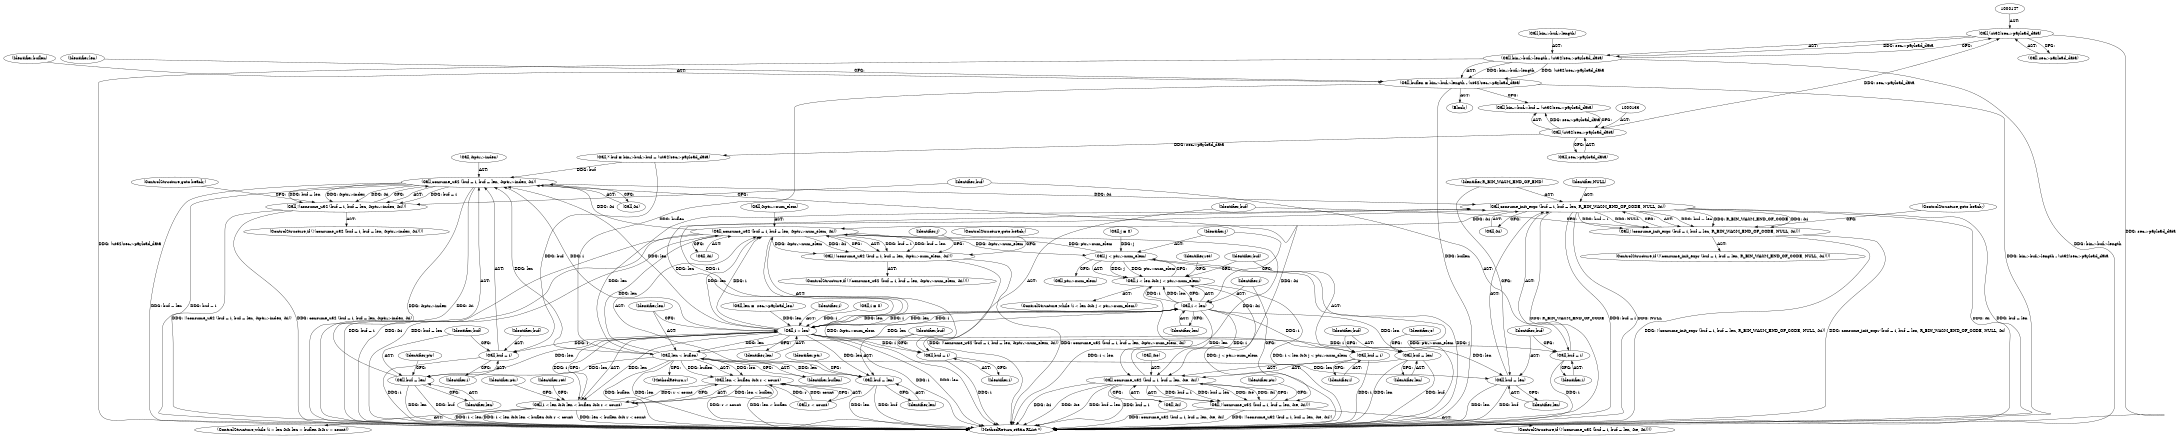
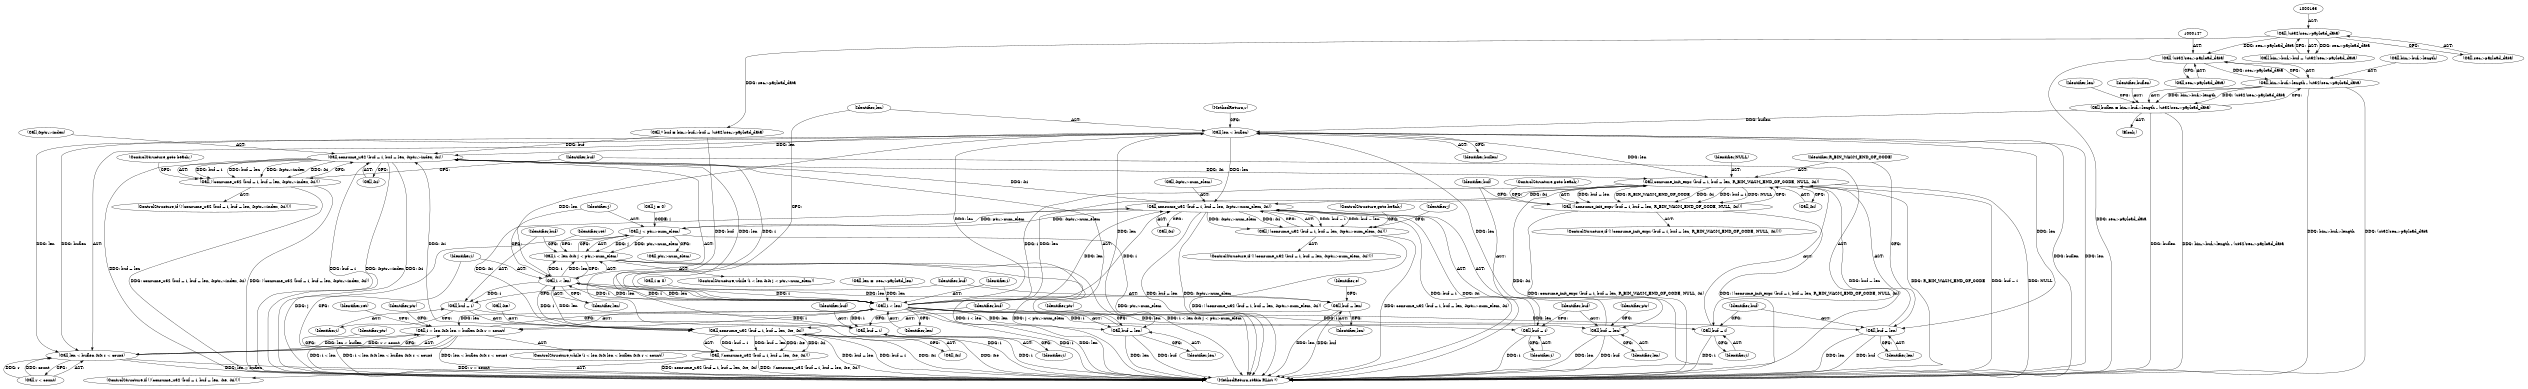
(1501, 95) -> (2262, 102)
(1502, 182) -> (1850, 157)
(1128, 244) -> (663, 219)
(670, 366) -> (1230, 119)
(1252, 388) -> none
